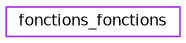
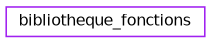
(93, 22) -> (105, 22)
